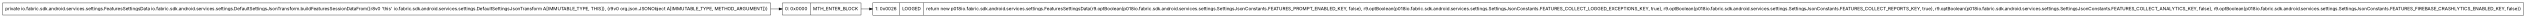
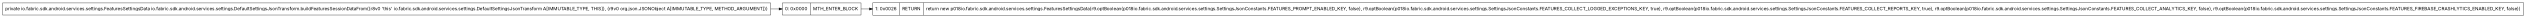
(912, 9) -> (911, 9)
